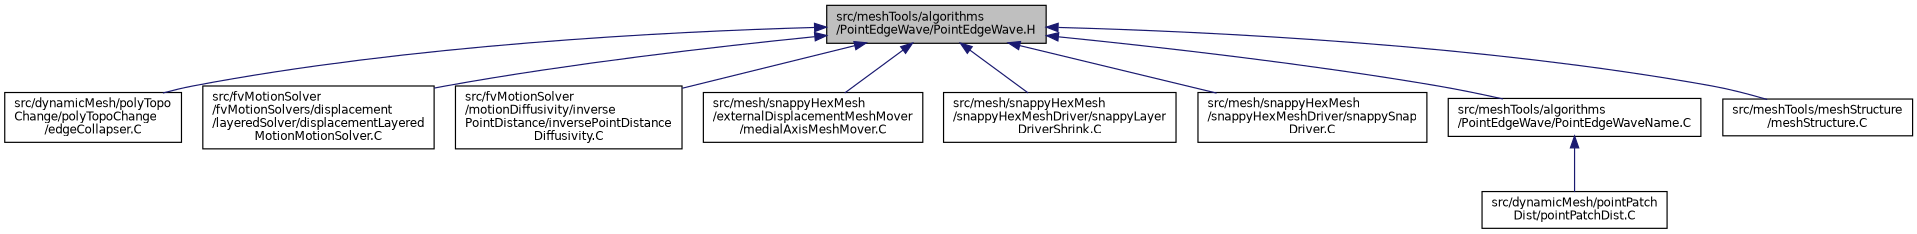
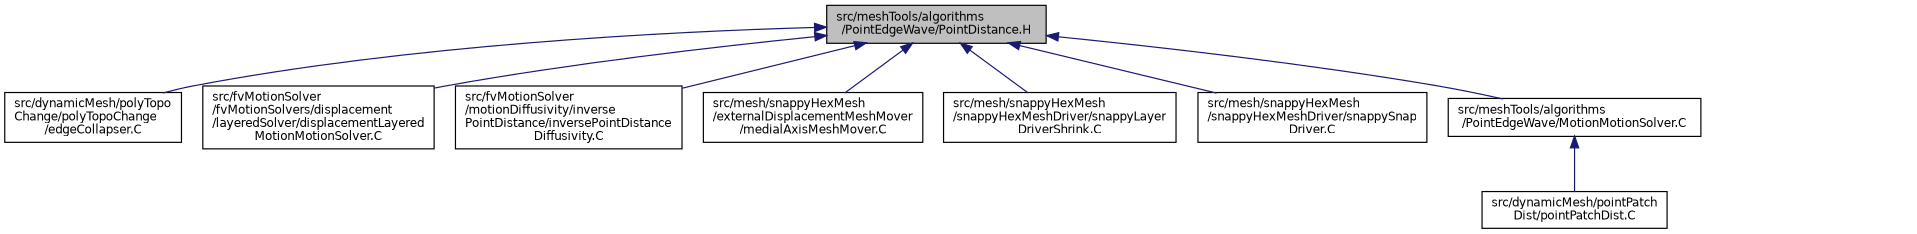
(936, 24) -> (936, 24)
(1575, 117) -> (1575, 117)
(1818, 117) -> none
